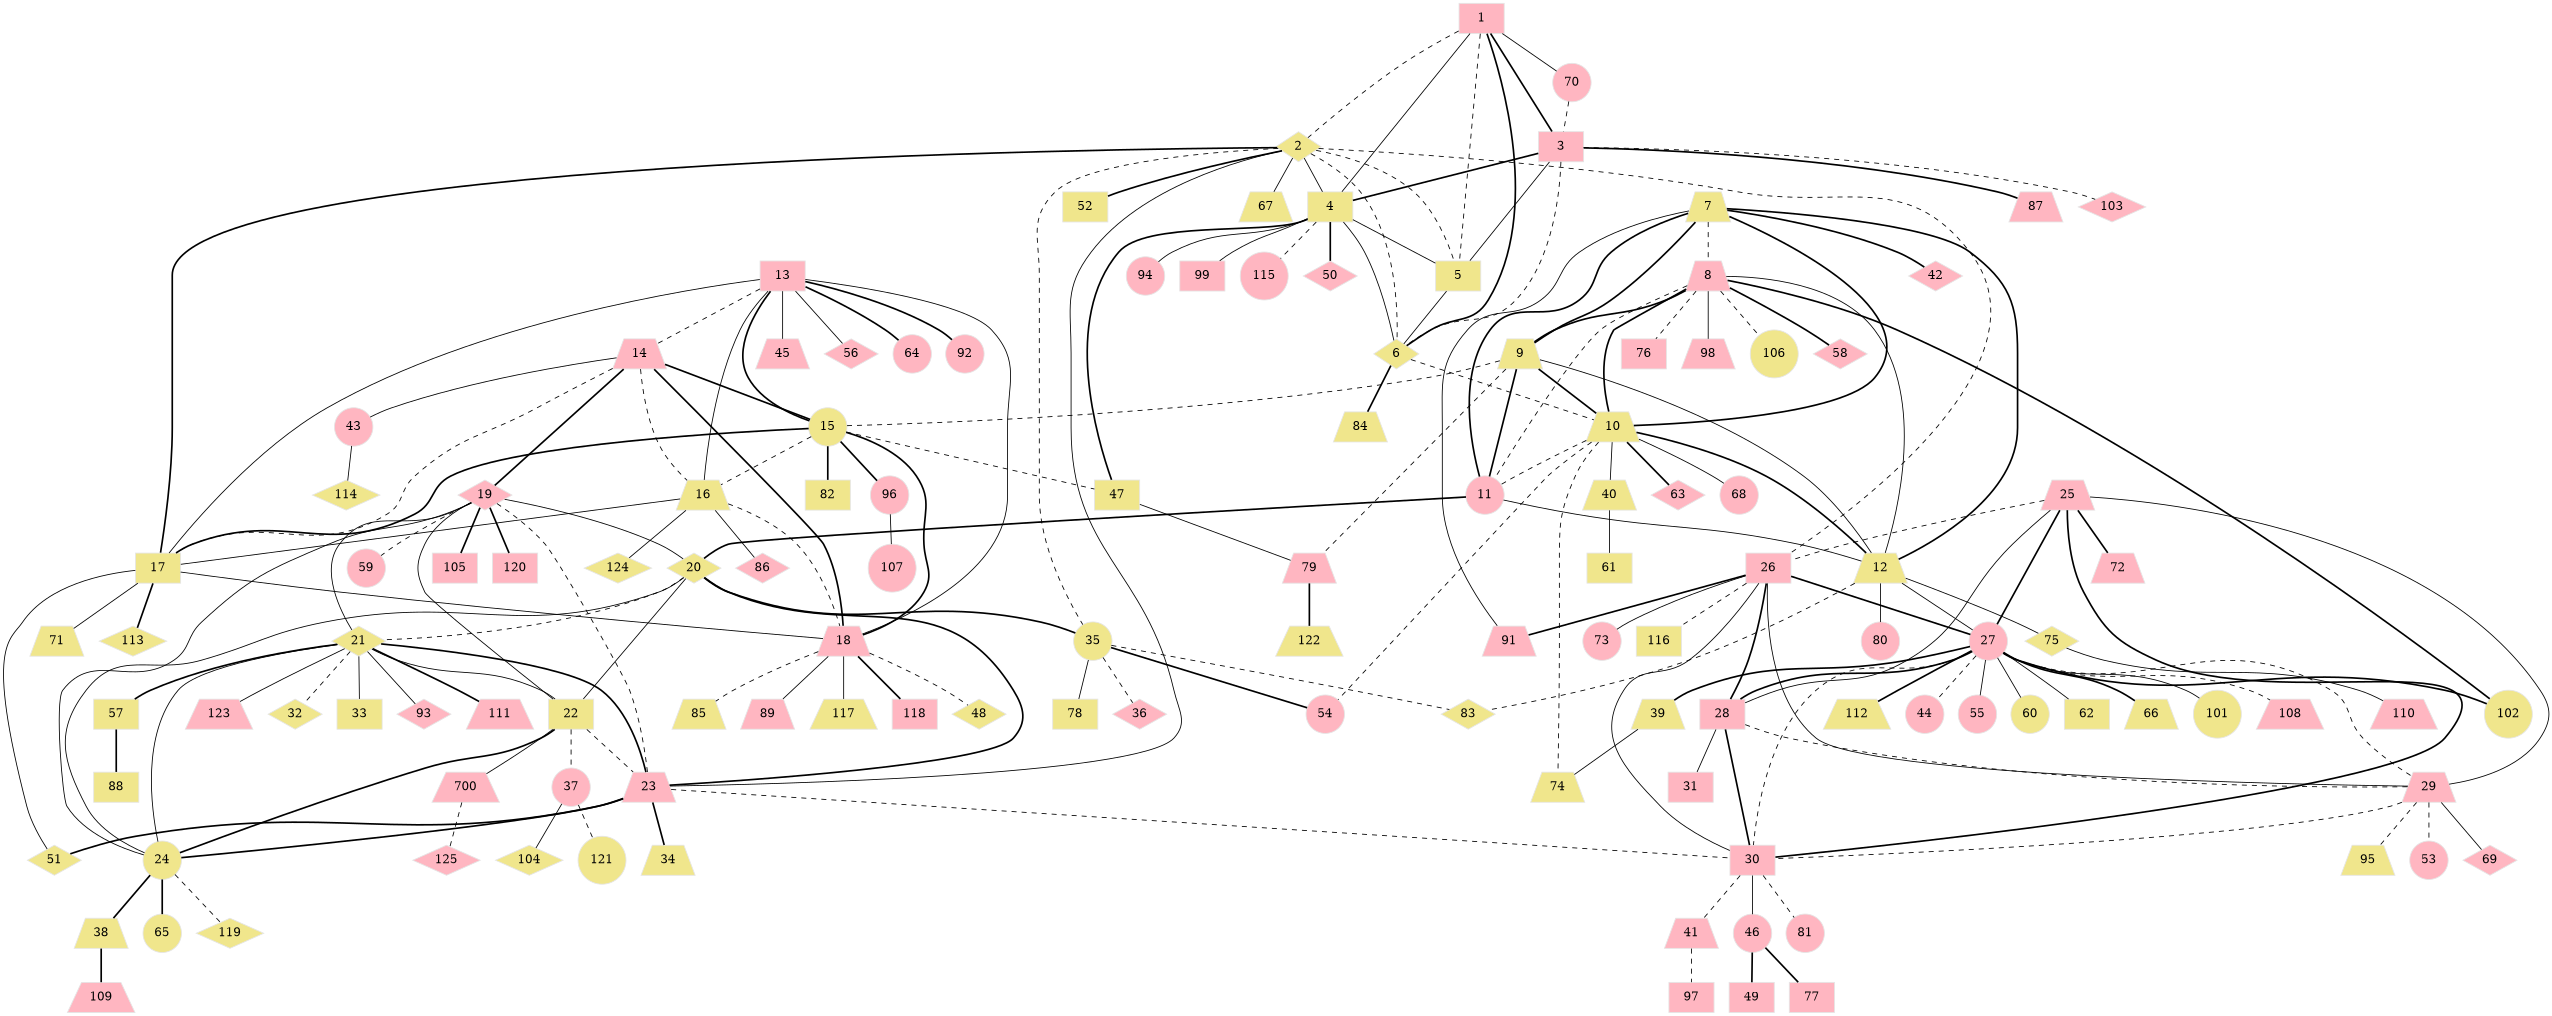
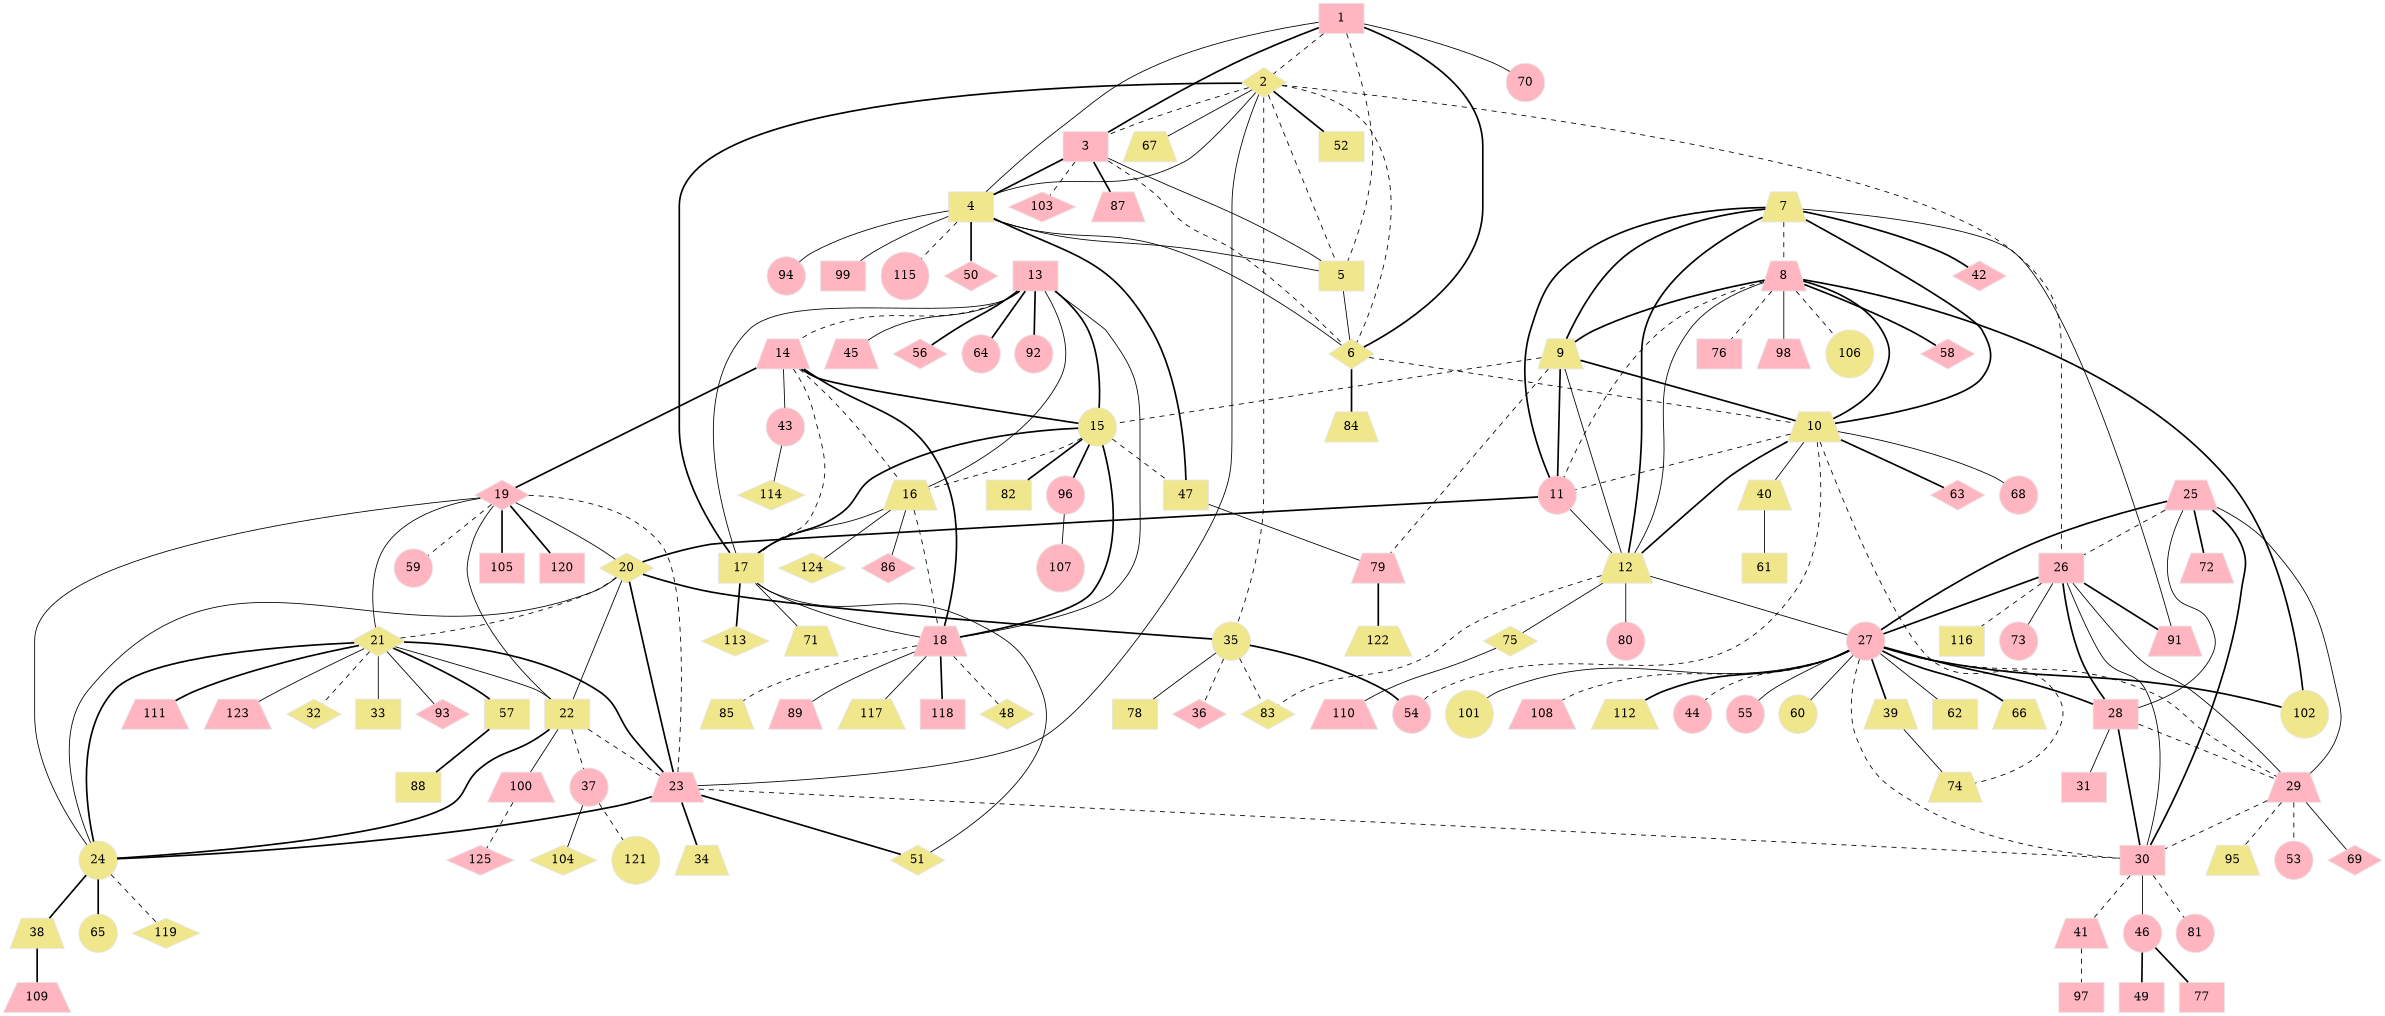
(1566, 116) -> (1178, 109)
(819, 317) -> (975, 318)
(182, 687) -> (154, 670)
(466, 787) -> (521, 787)
